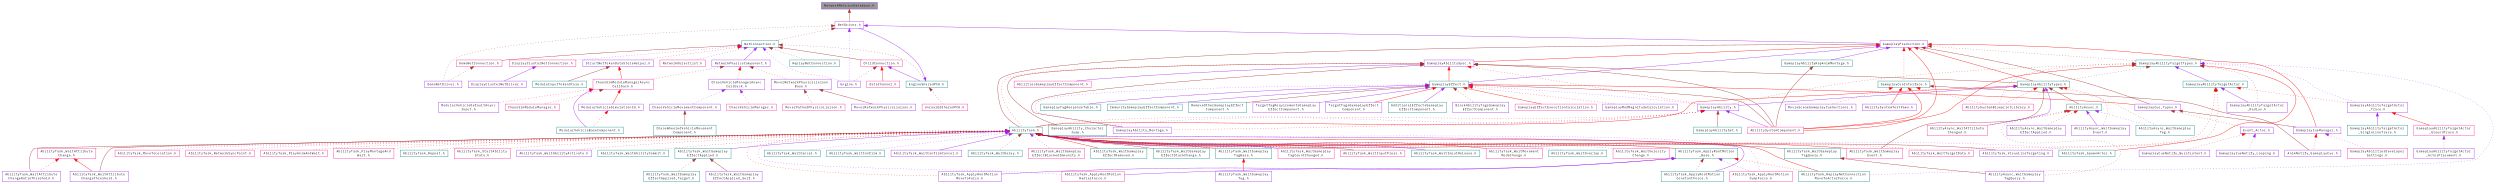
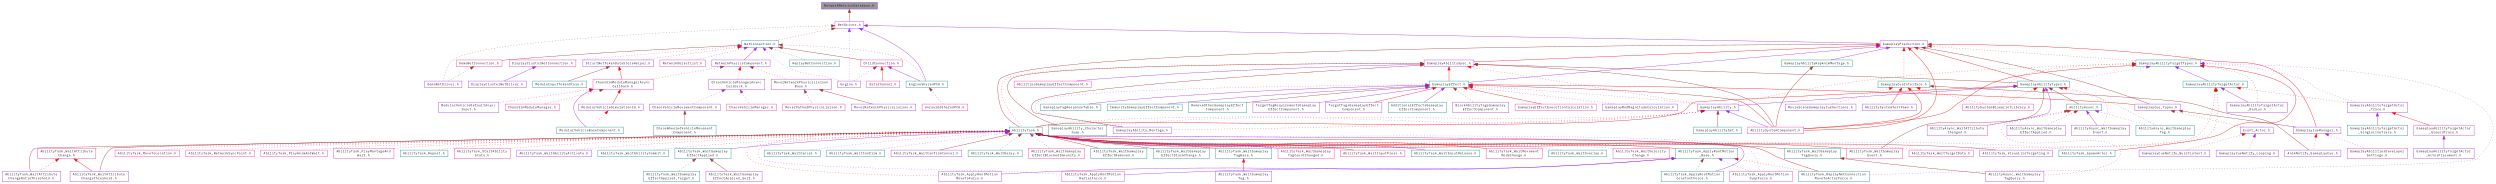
(897, 46) -> (900, 48)
(2104, 74) -> (2104, 74)
(974, 142) -> (974, 142)
(2444, 144) -> (2444, 144)
